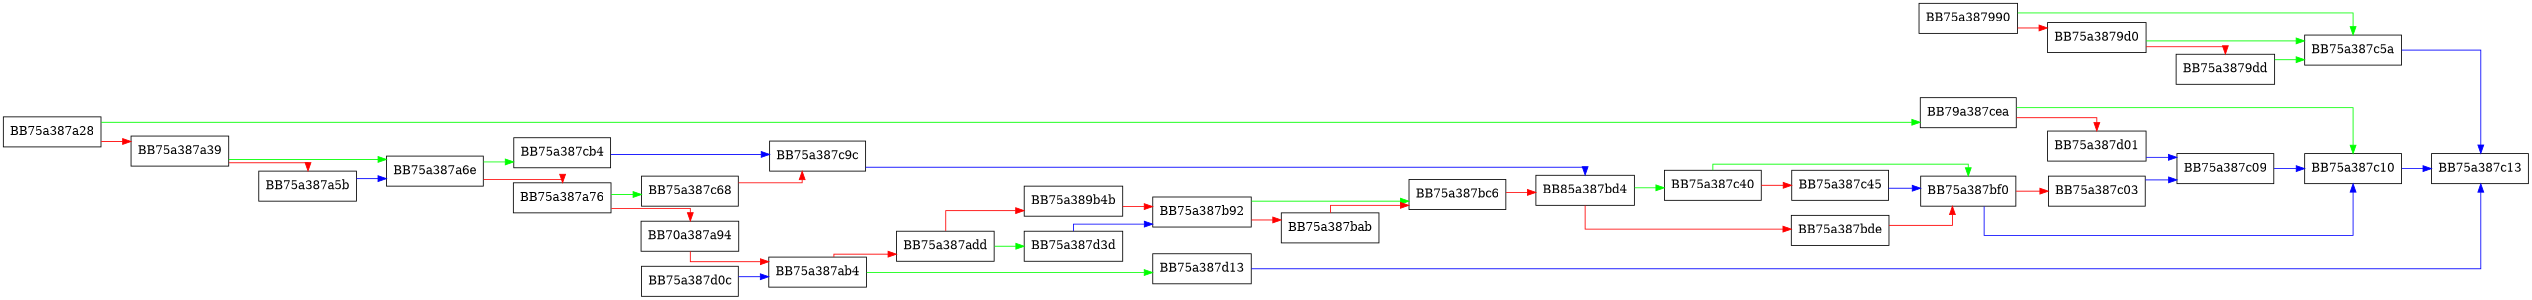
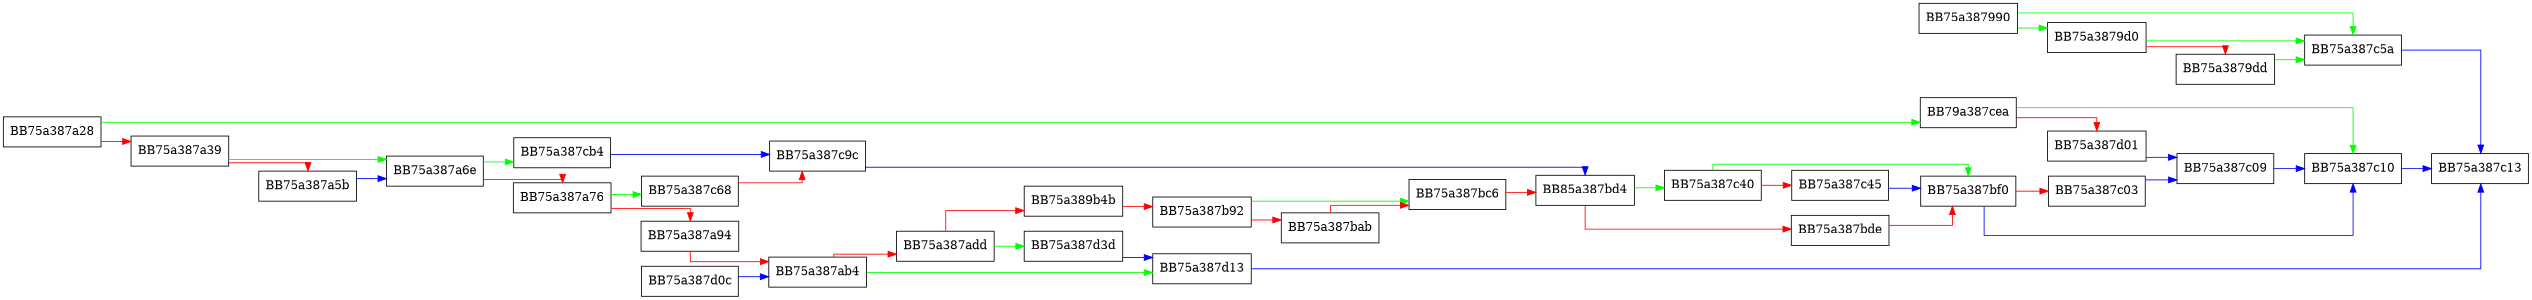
(2028, 28) -> (2028, 28)
(1105, 224) -> (1134, 258)
(690, 236) -> (690, 236)
